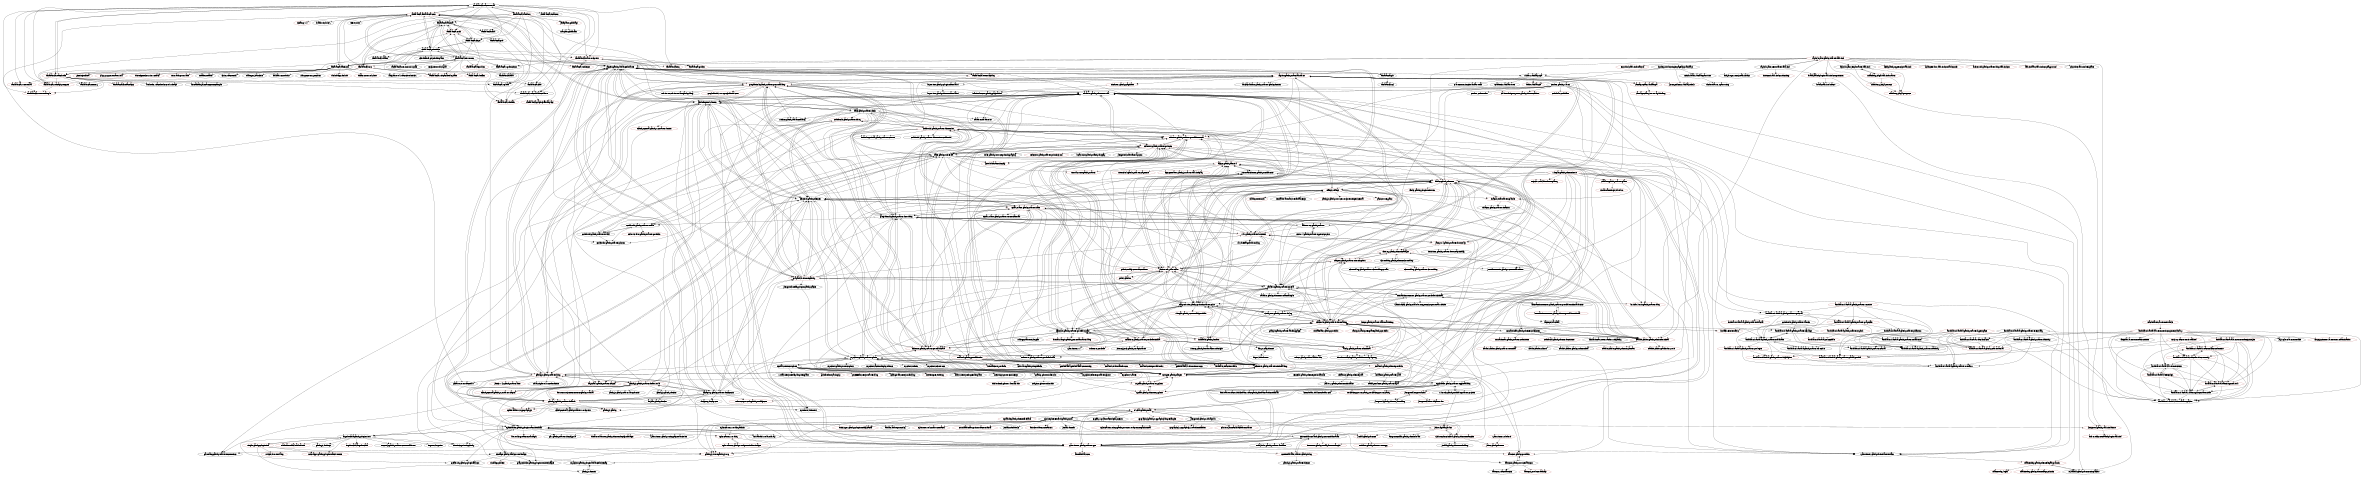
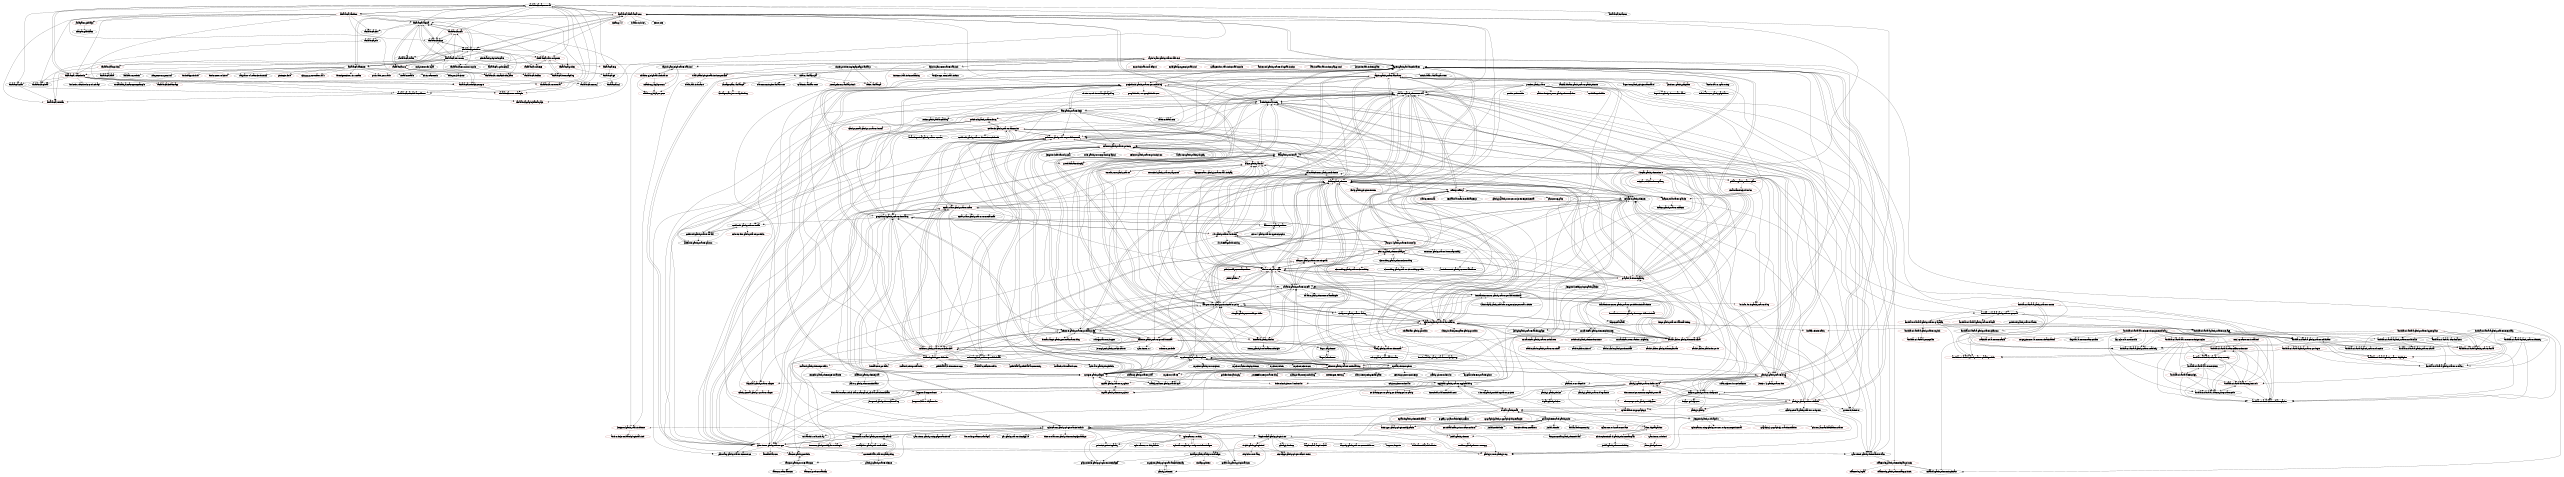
(2160, 326) -> (2062, 334)
(794, 375) -> none
(711, 459) -> (1170, 441)
